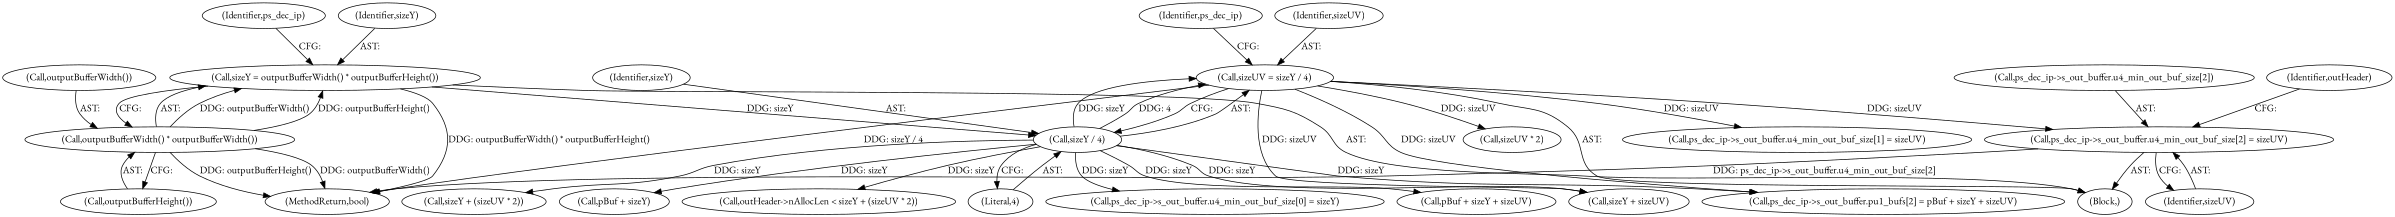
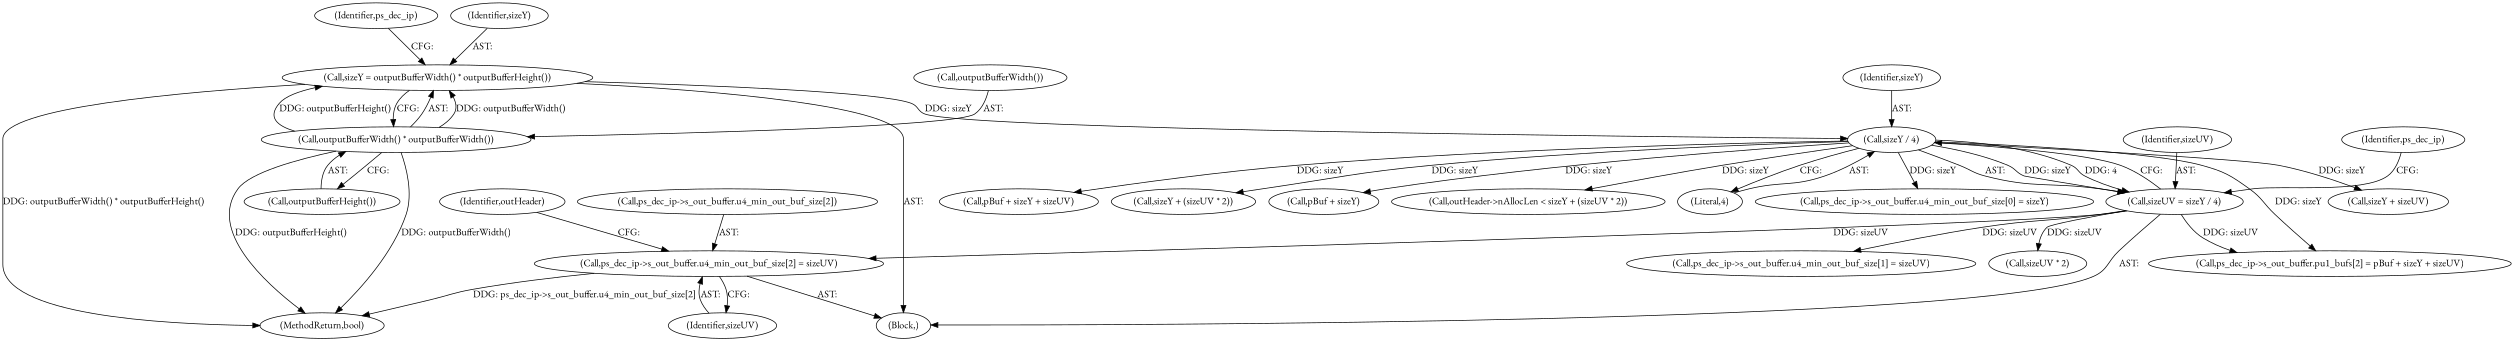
(794, 136) -> none
(1323, 182) -> none
